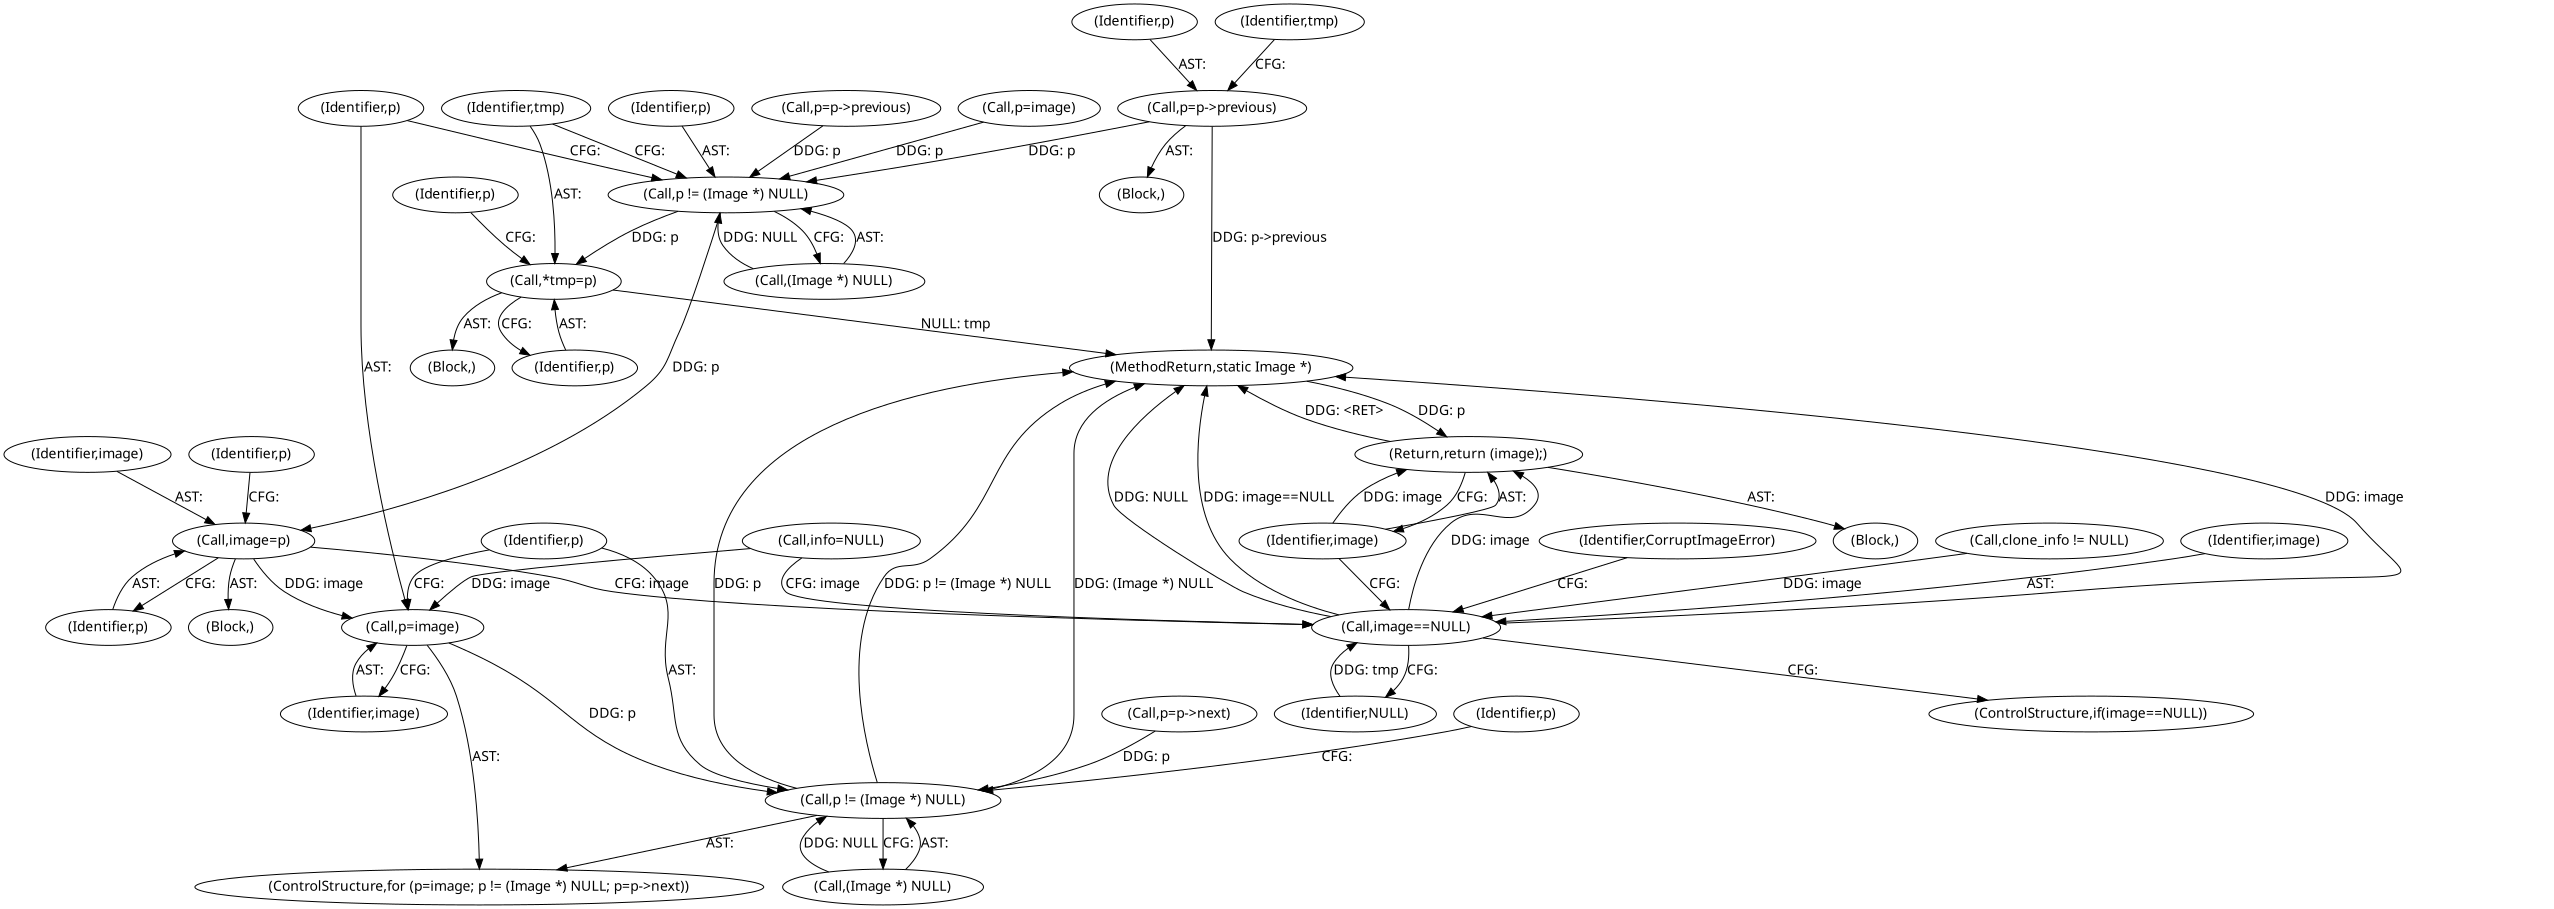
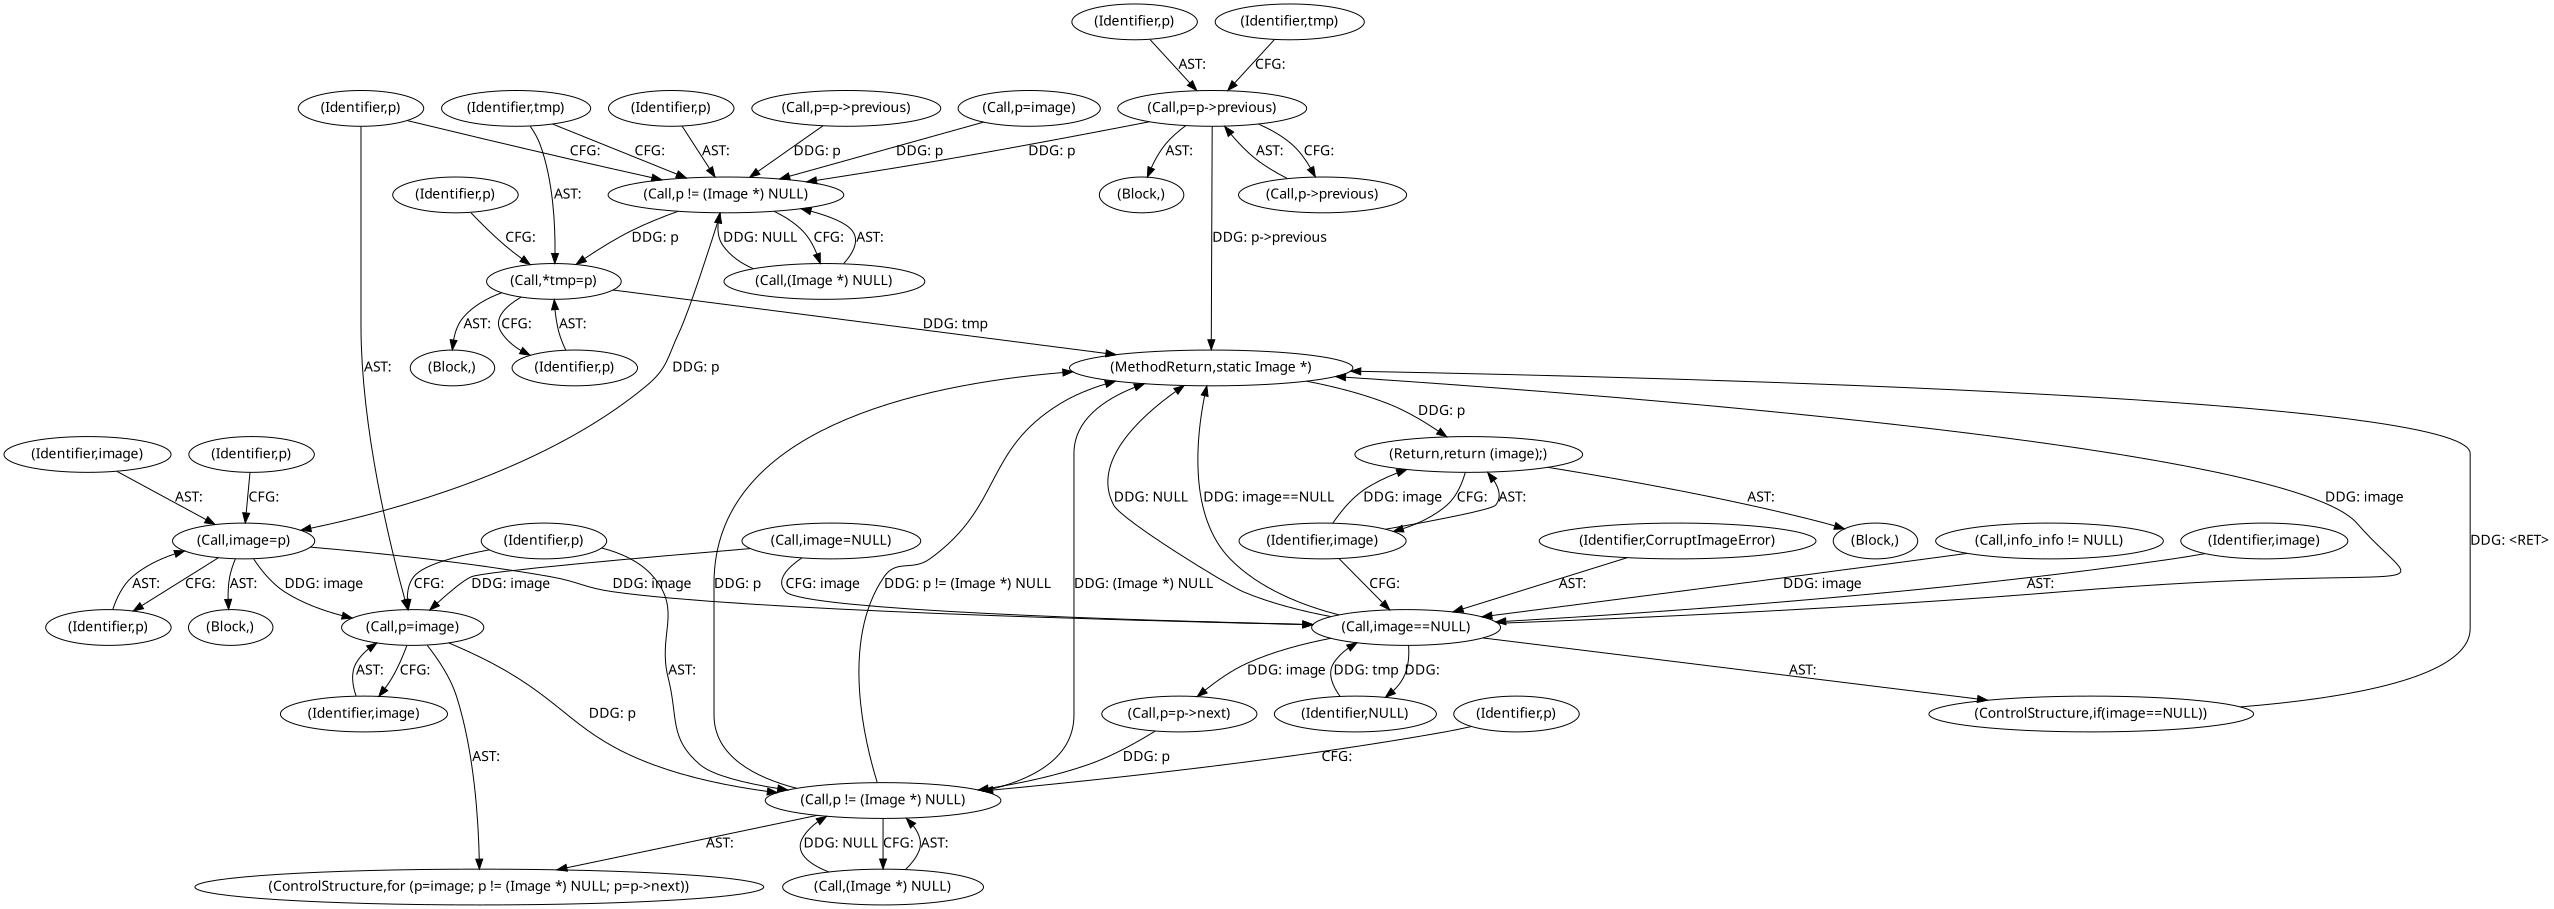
none -> (1323, 195)
(956, 325) -> (956, 325)
(1316, 423) -> (2134, 400)
(1449, 525) -> (1265, 656)
(831, 541) -> (831, 541)
(2050, 541) -> (2050, 541)
(652, 584) -> (652, 584)
(1575, 584) -> (1575, 584)
(1425, 671) -> (1425, 671)
(1805, 671) -> (1805, 671)
